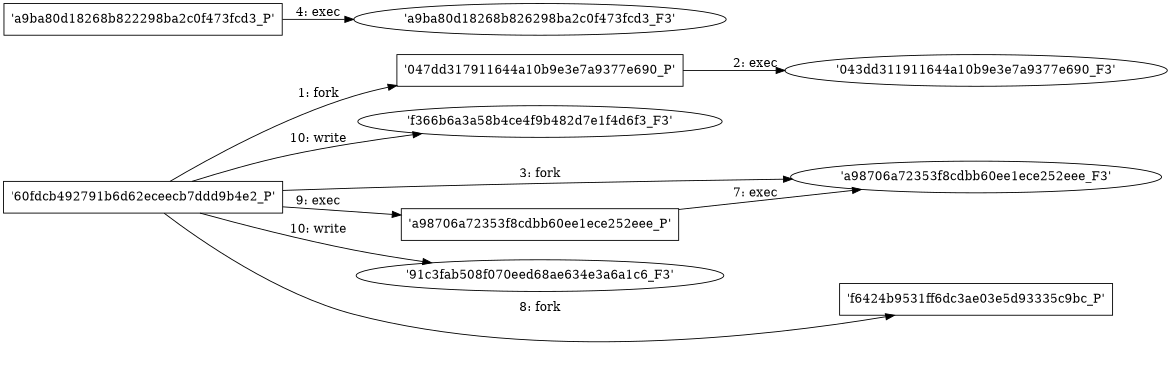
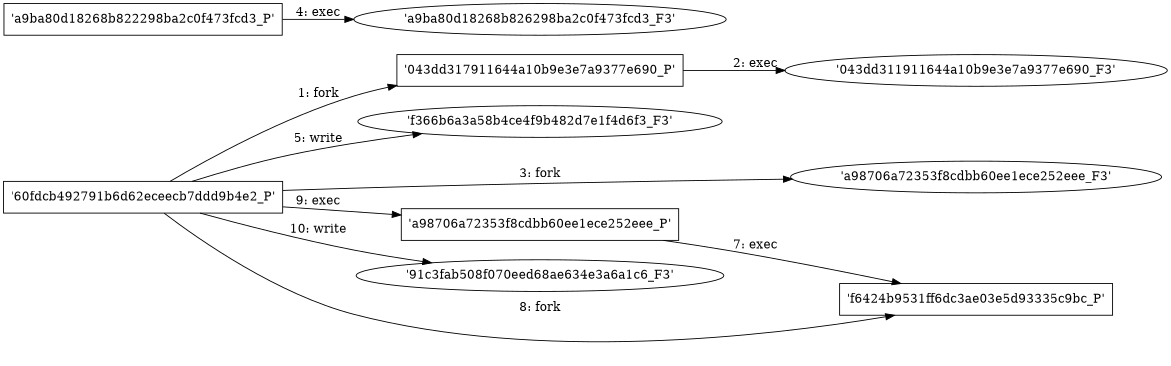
(540, 70) -> (540, 70)
(318, 139) -> (318, 139)
(766, 200) -> (778, 259)
